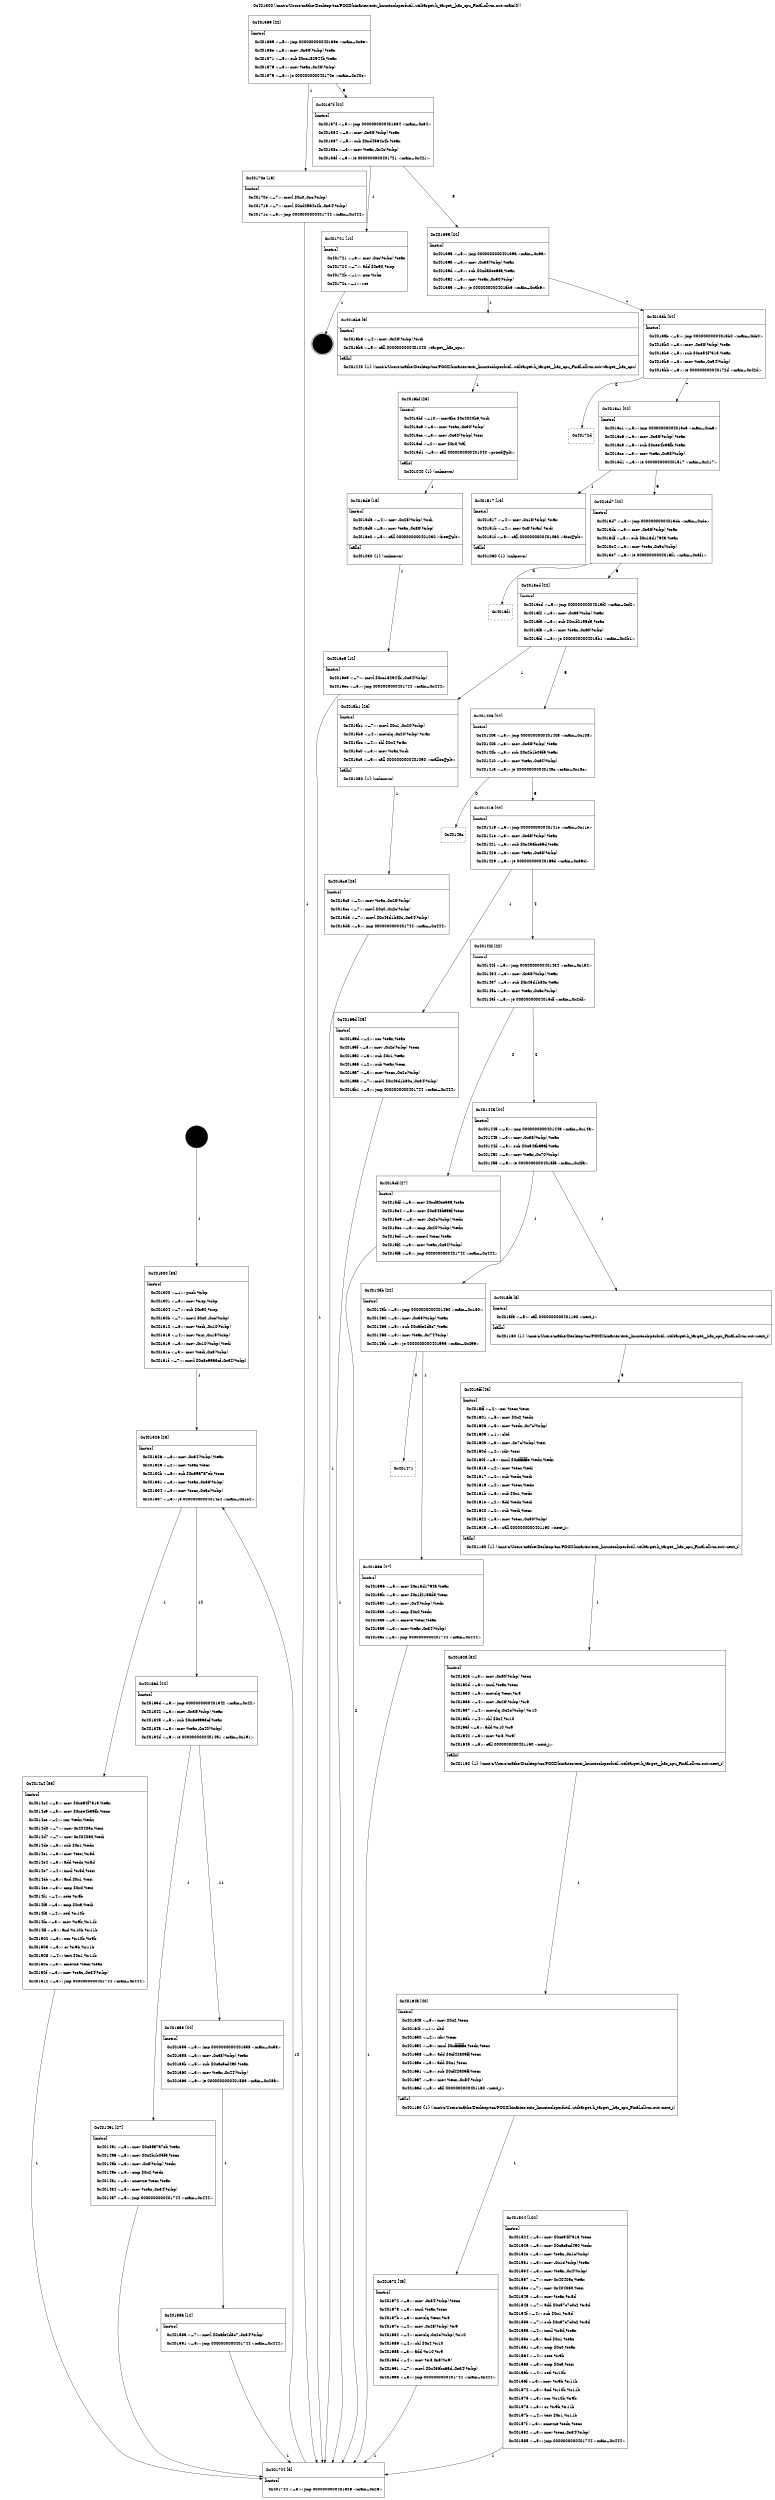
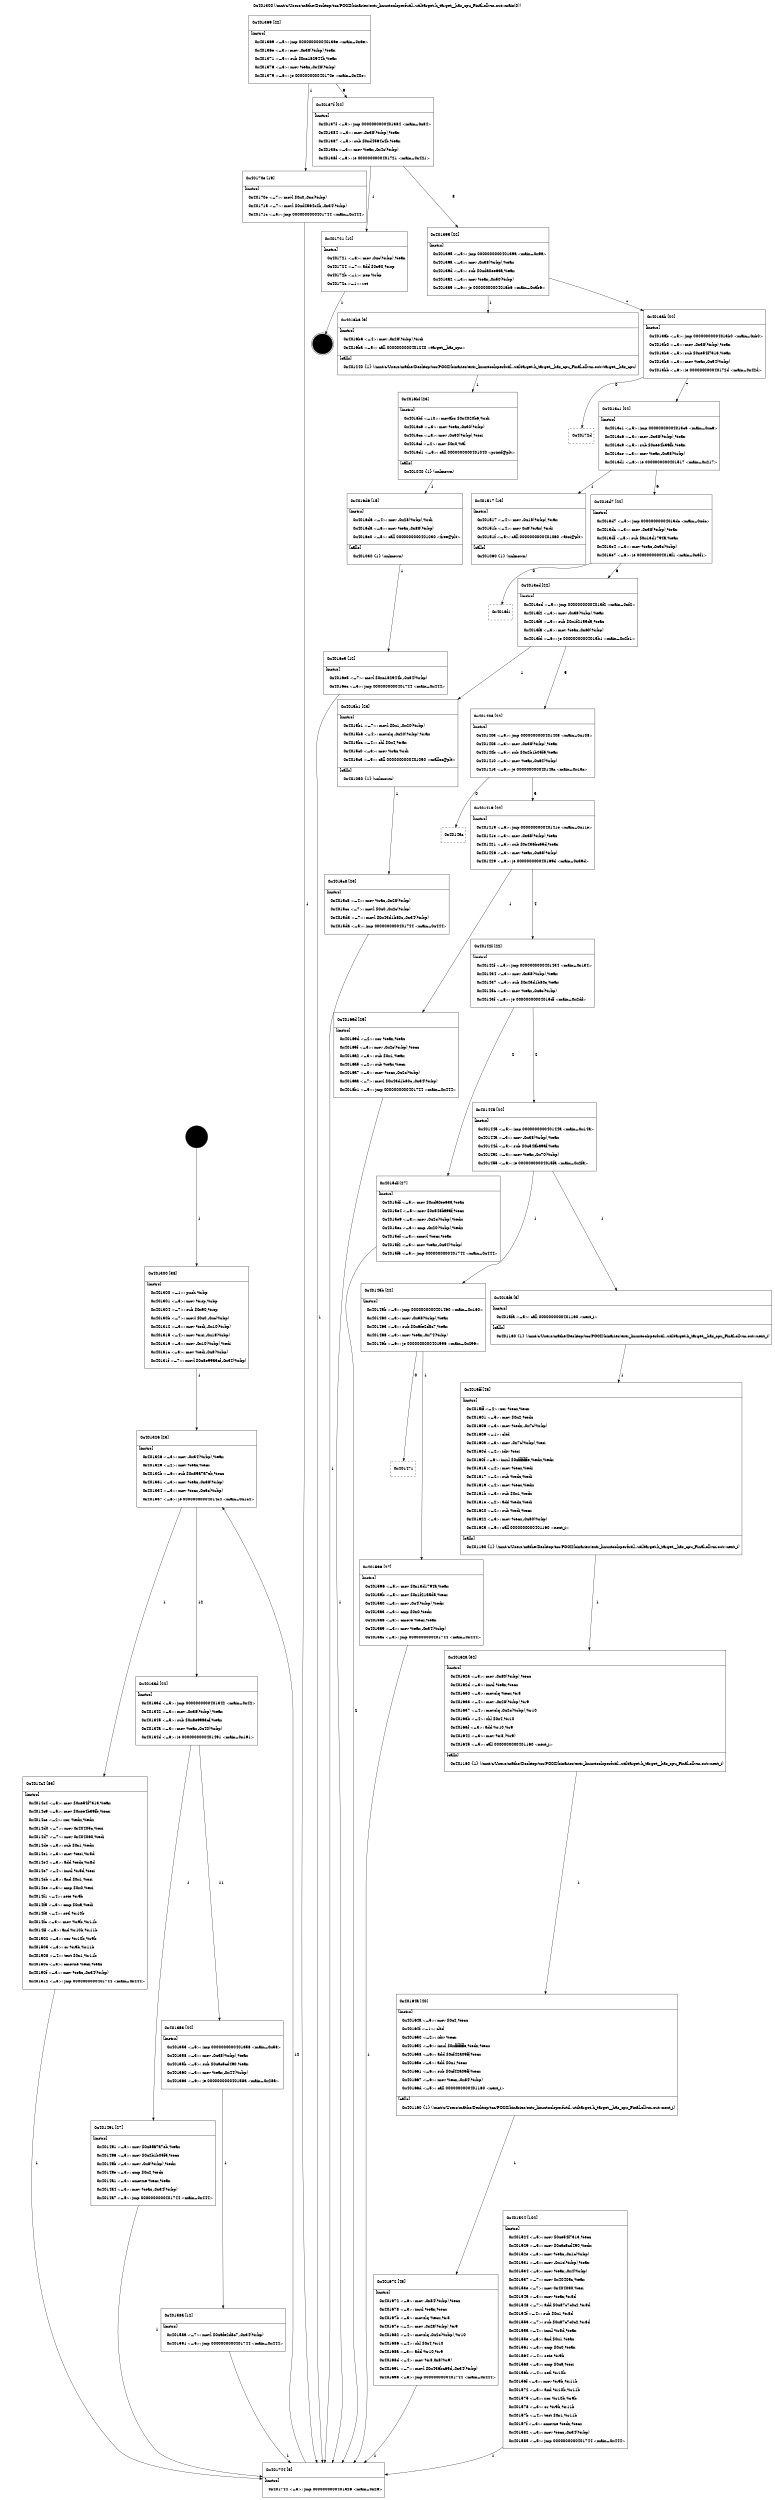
(622, 1376) -> (622, 1376)
